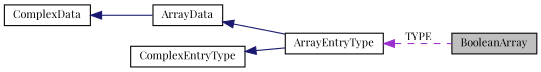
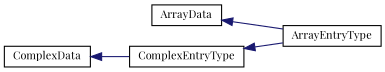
(127, 15) -> (115, 57)
(494, 44) -> none
